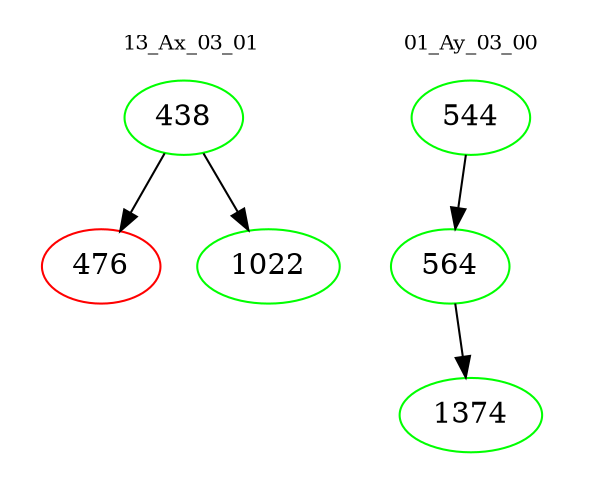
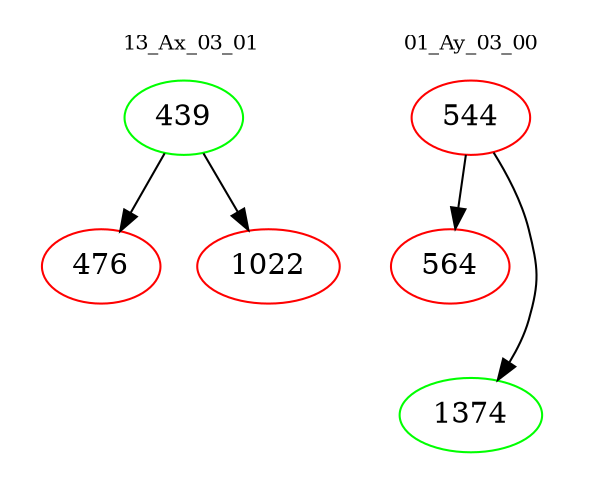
(184, 118) -> (184, 118)
(471, 118) -> (471, 118)
(268, 266) -> (268, 266)
(450, 266) -> (450, 266)
(459, 330) -> (535, 256)
